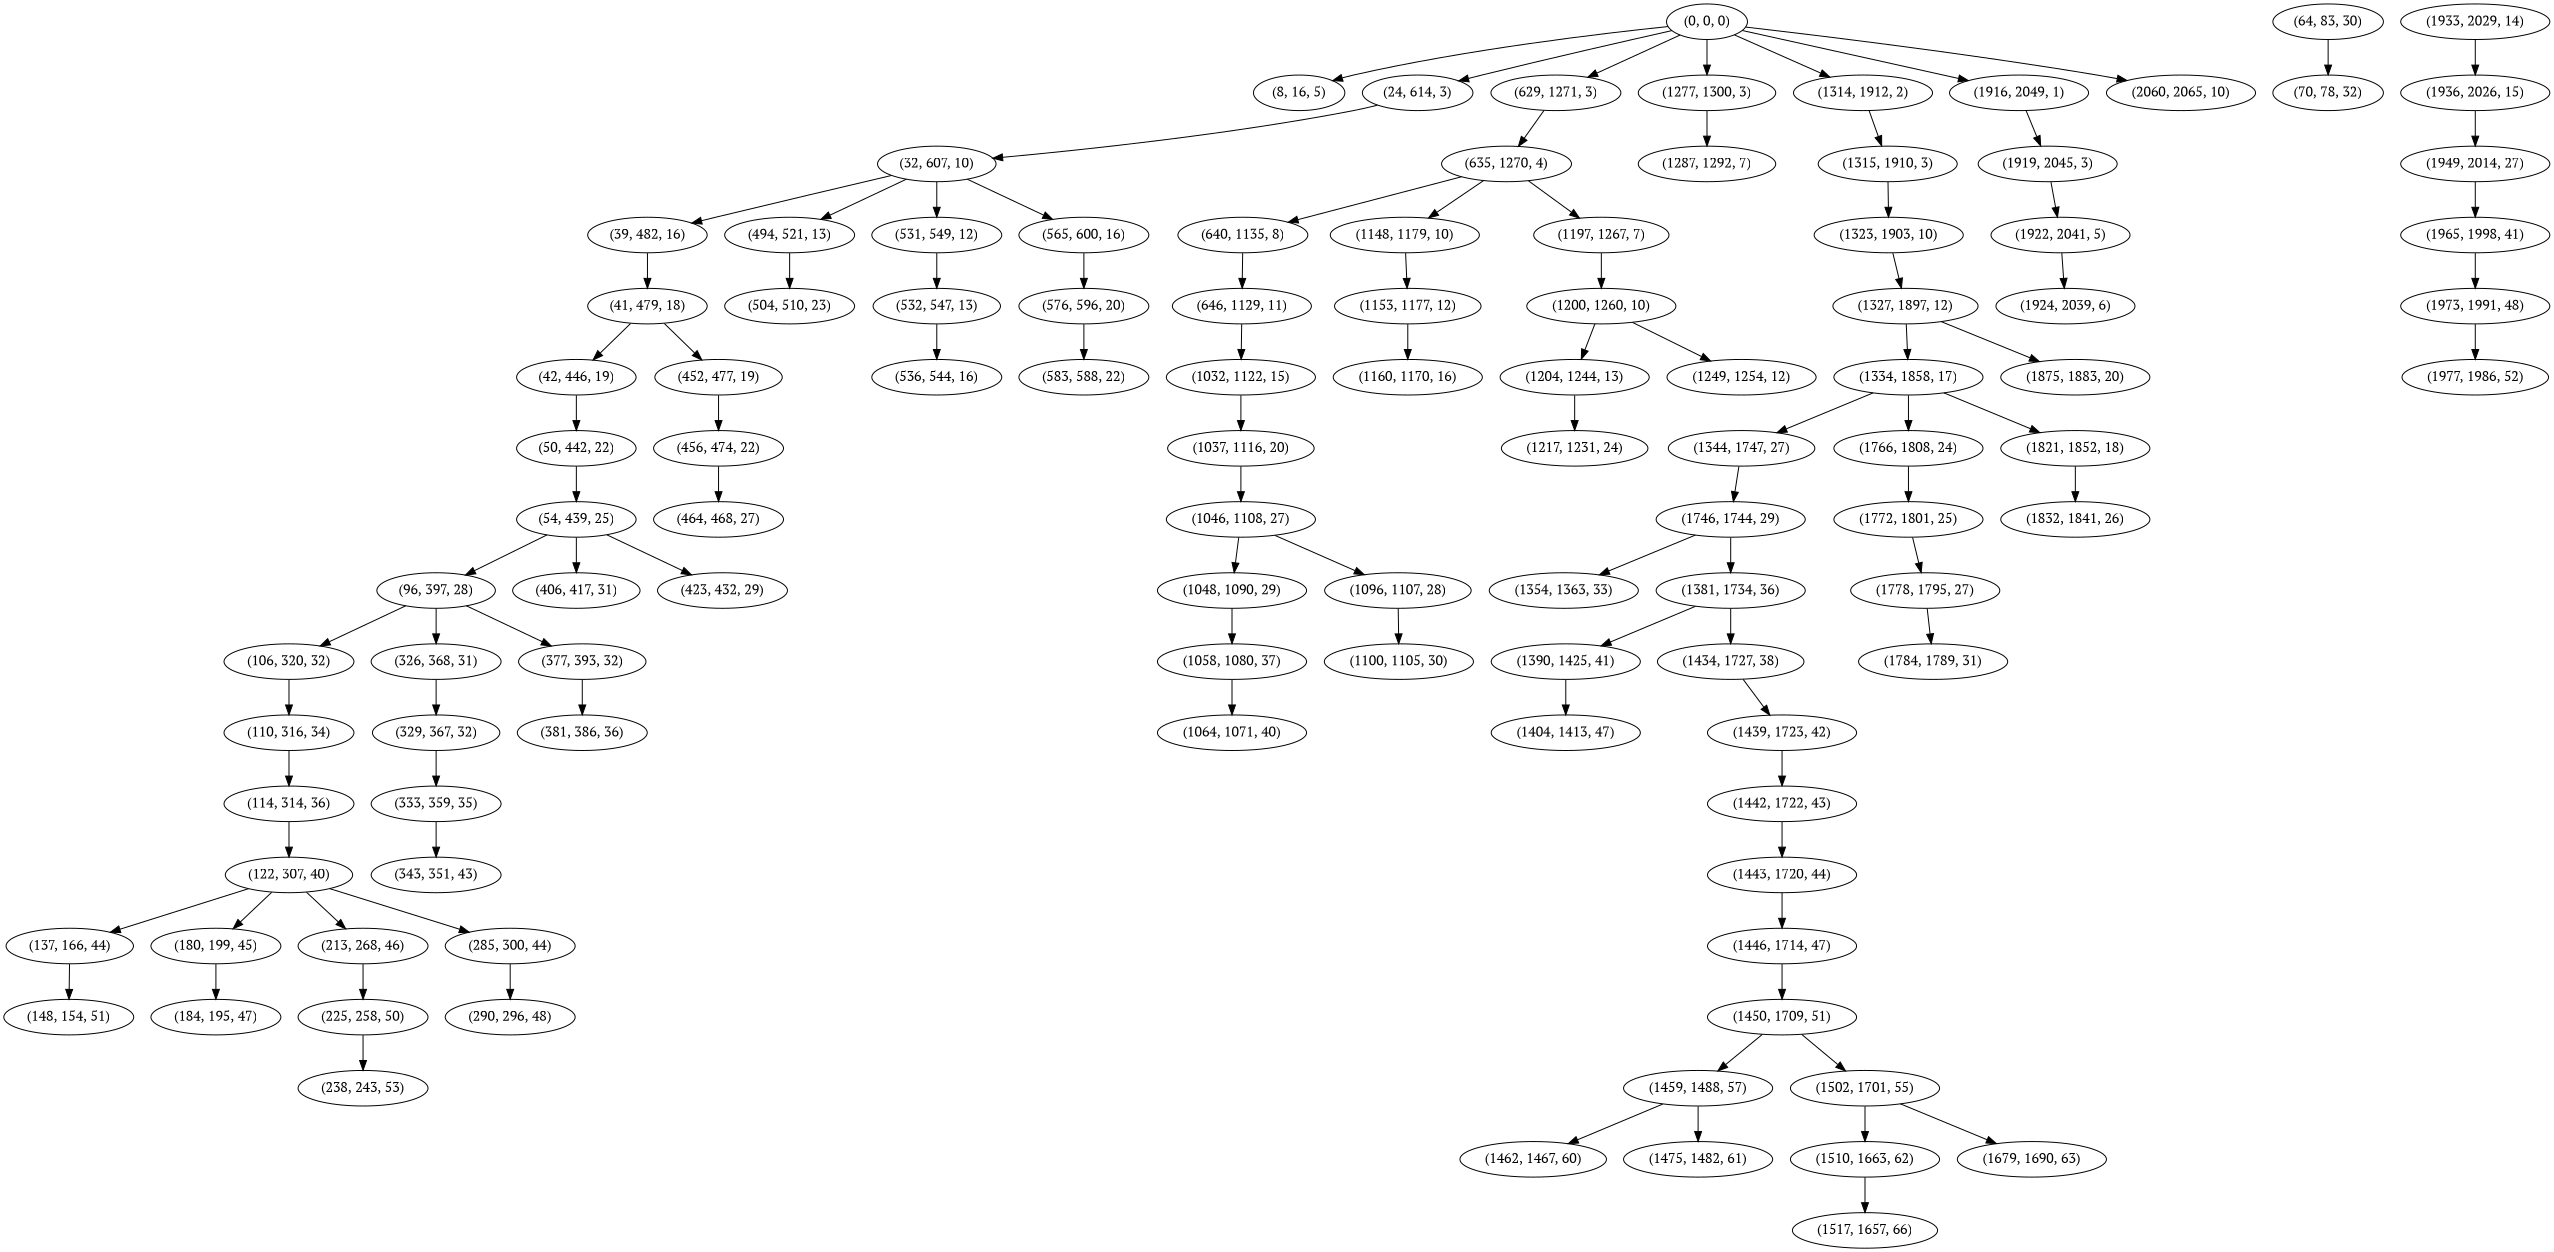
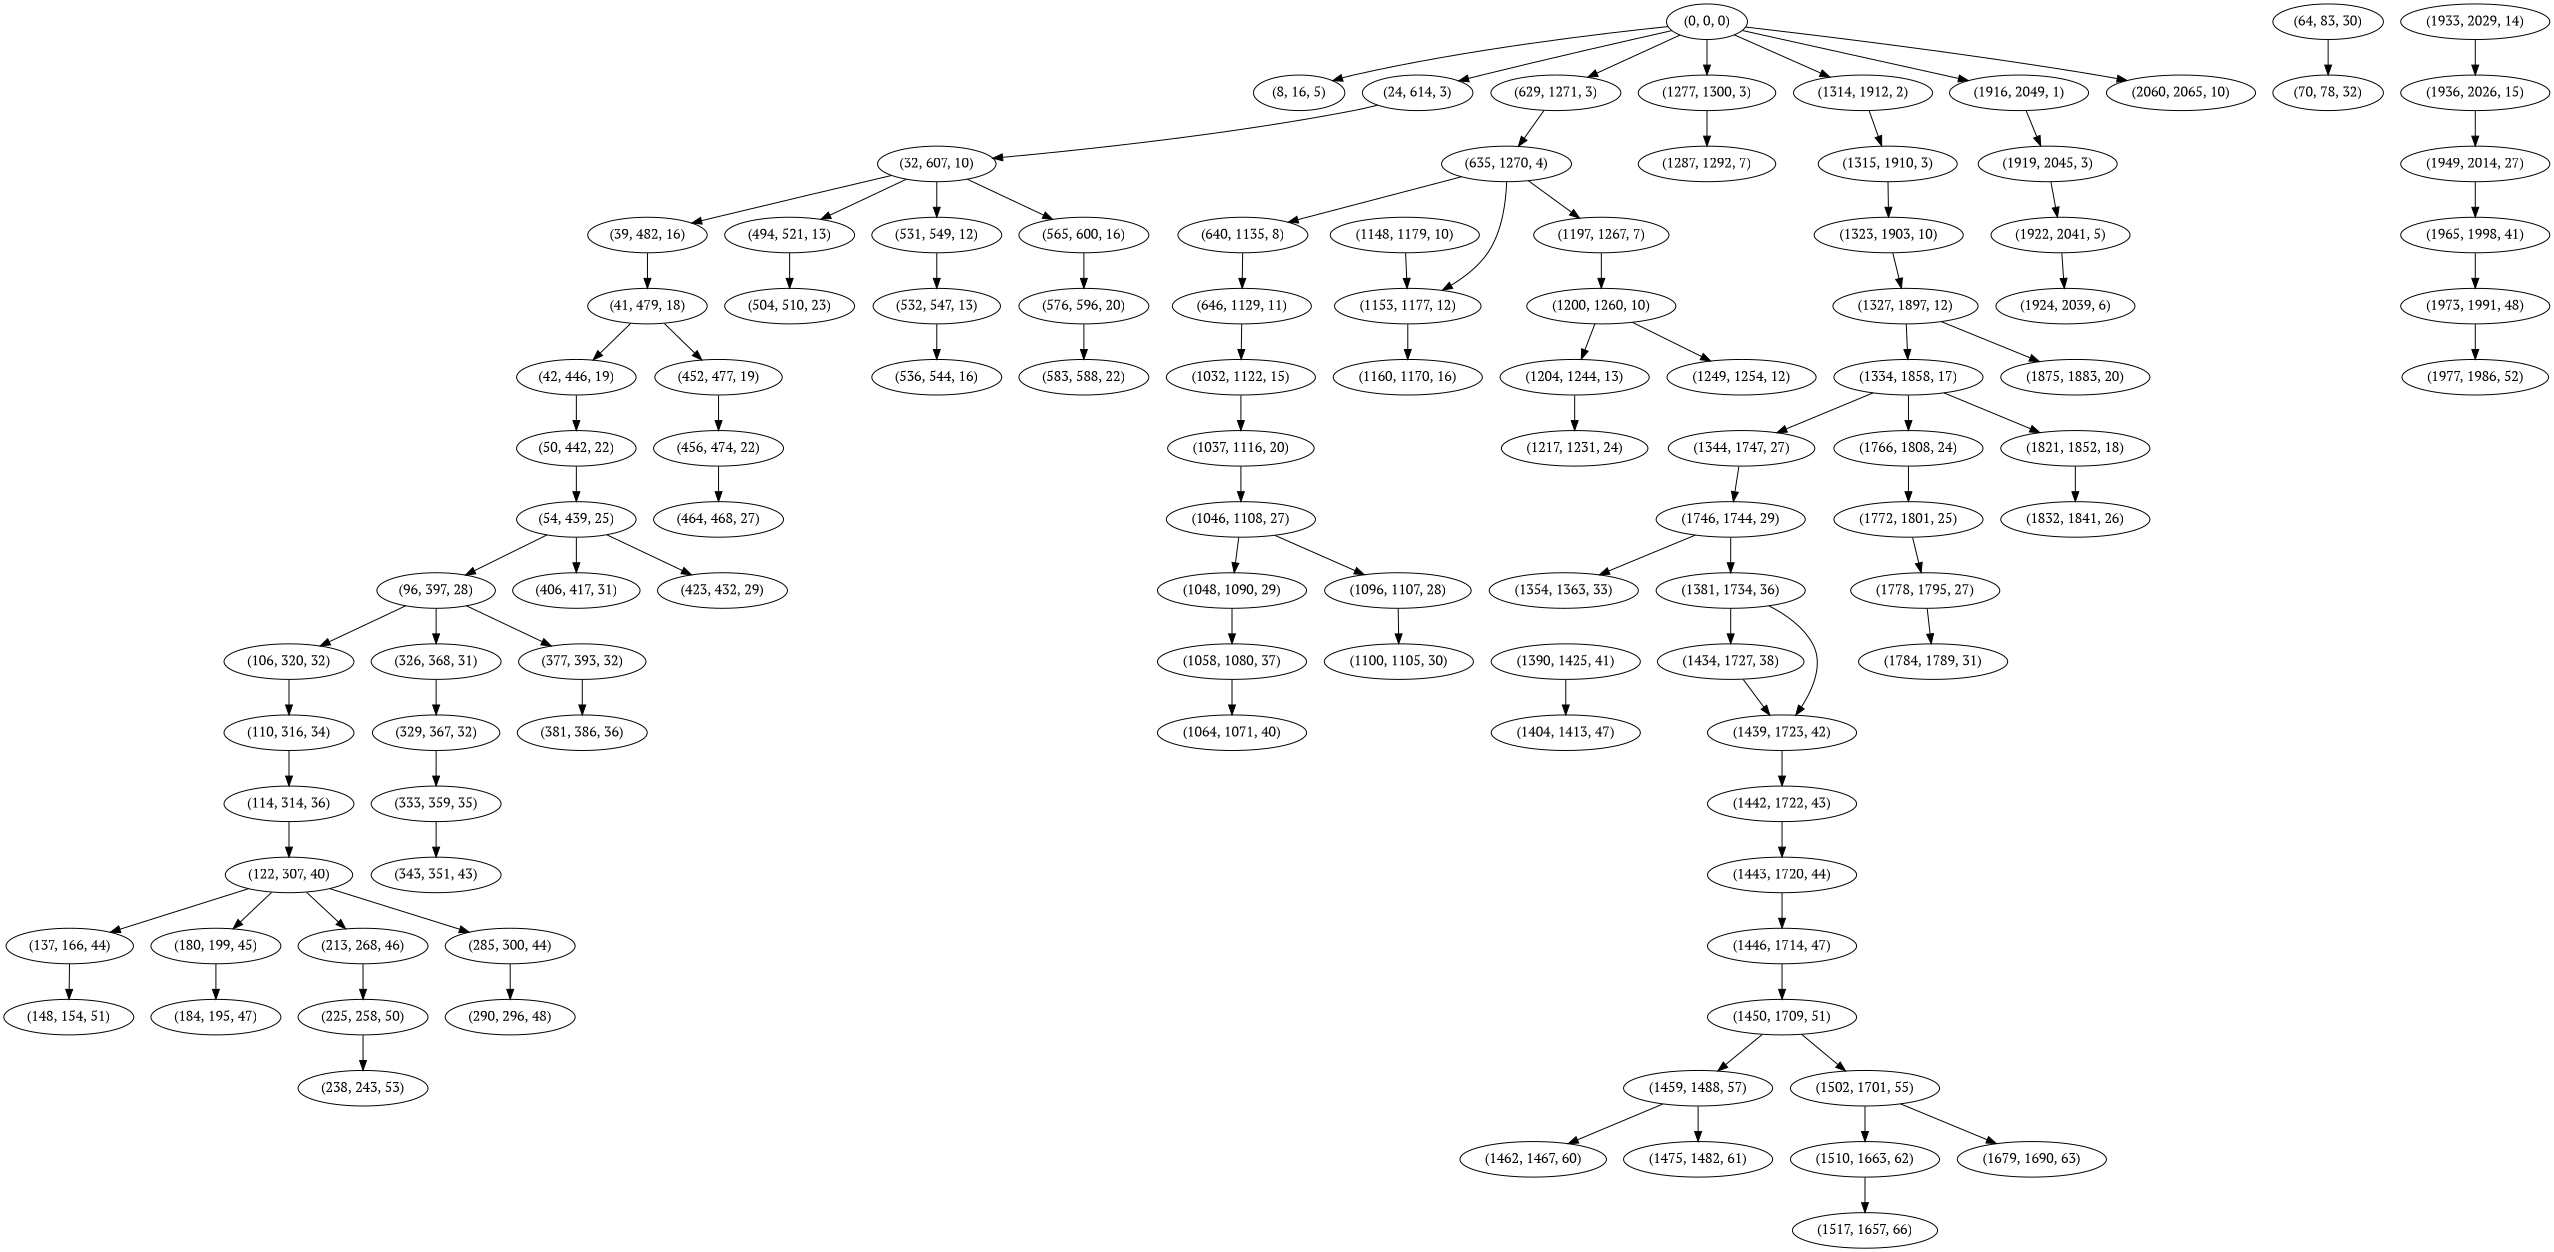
(1460, 196) -> (1494, 242)
(1653, 624) -> (1814, 648)
